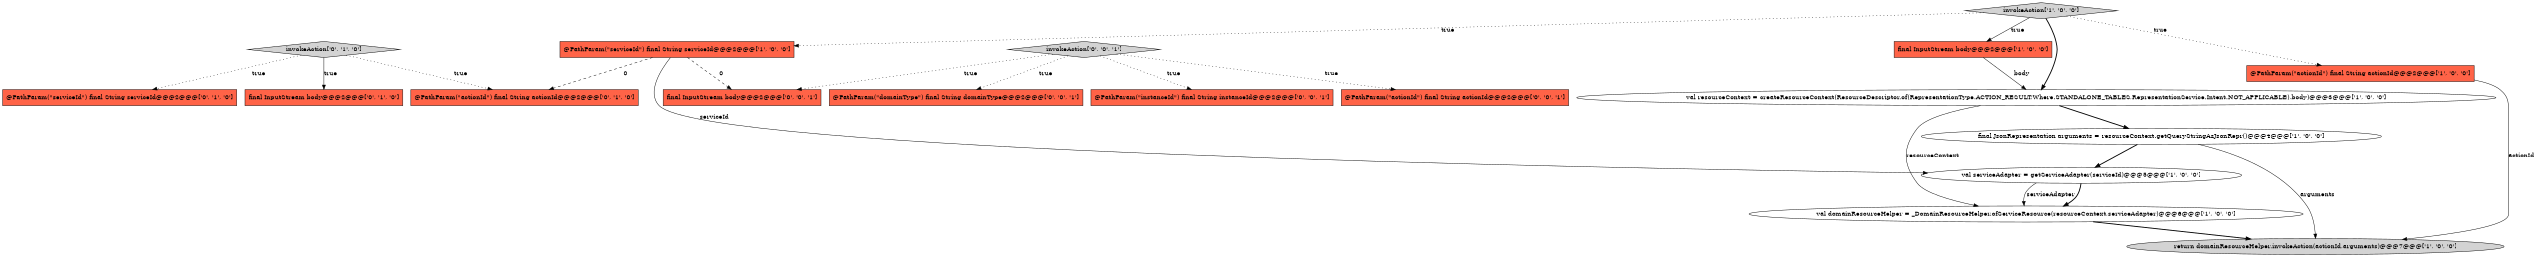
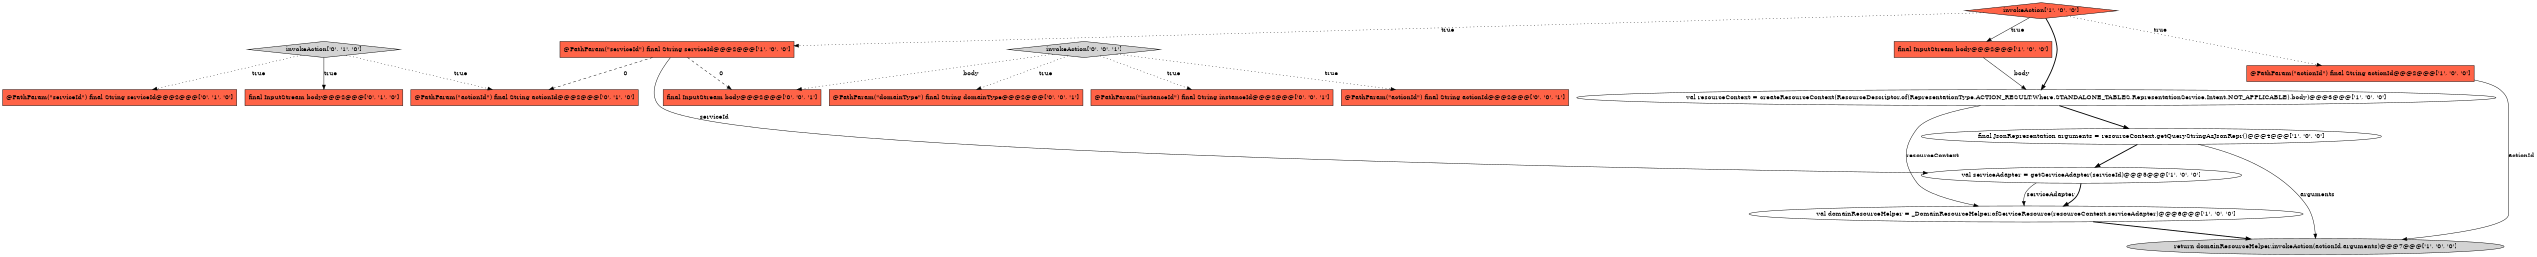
(2041, 11) -> (2041, 11)
(971, 74) -> (971, 74)
